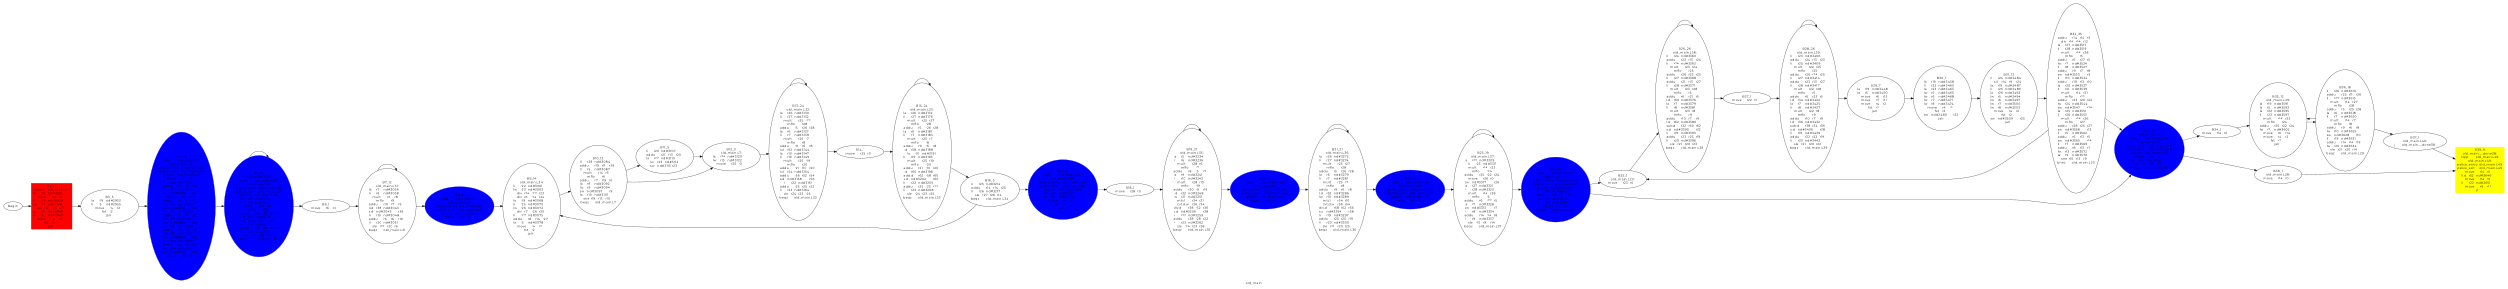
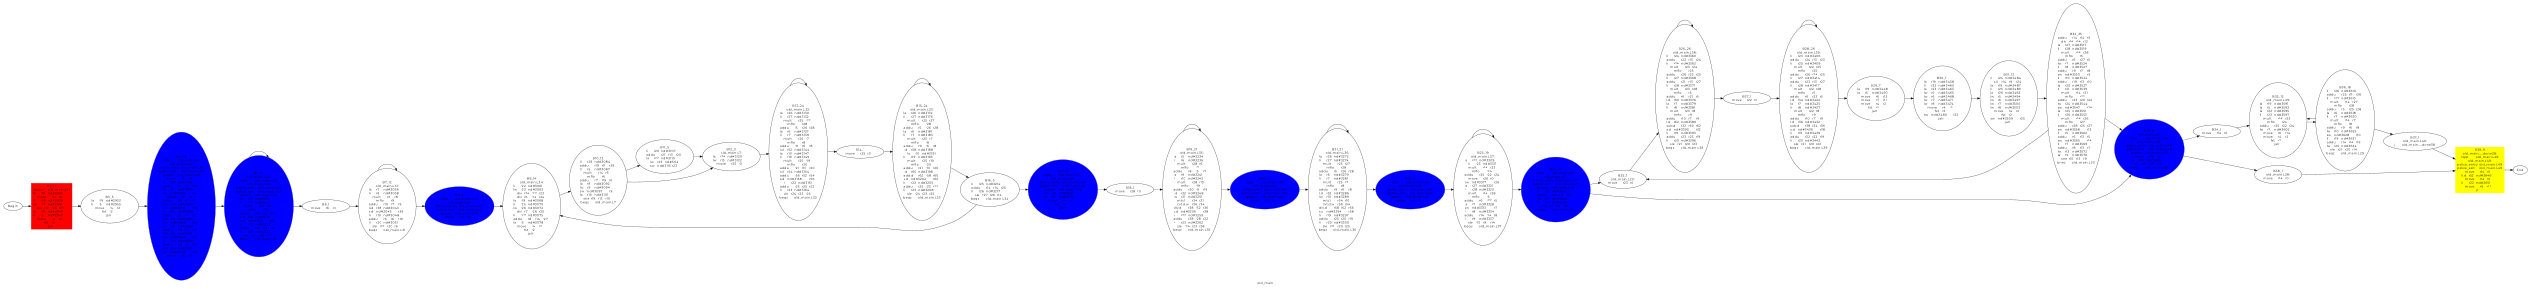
none -> (2520, 170)
